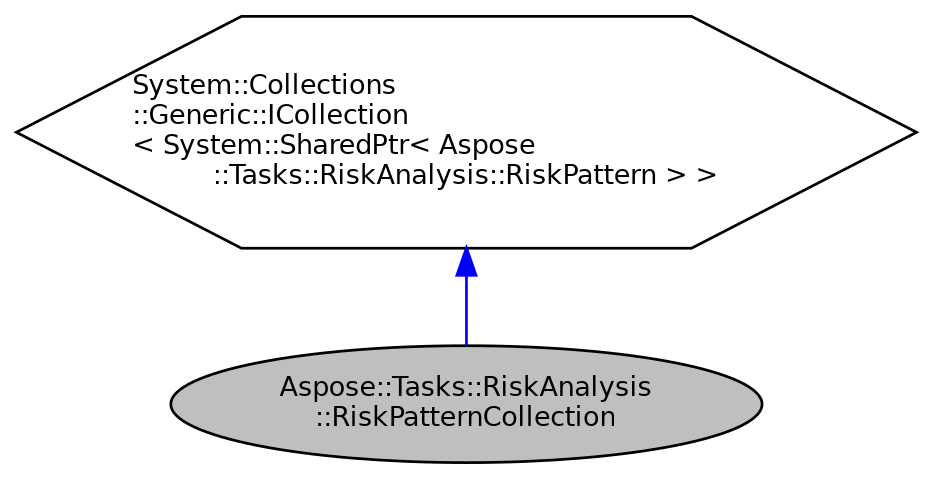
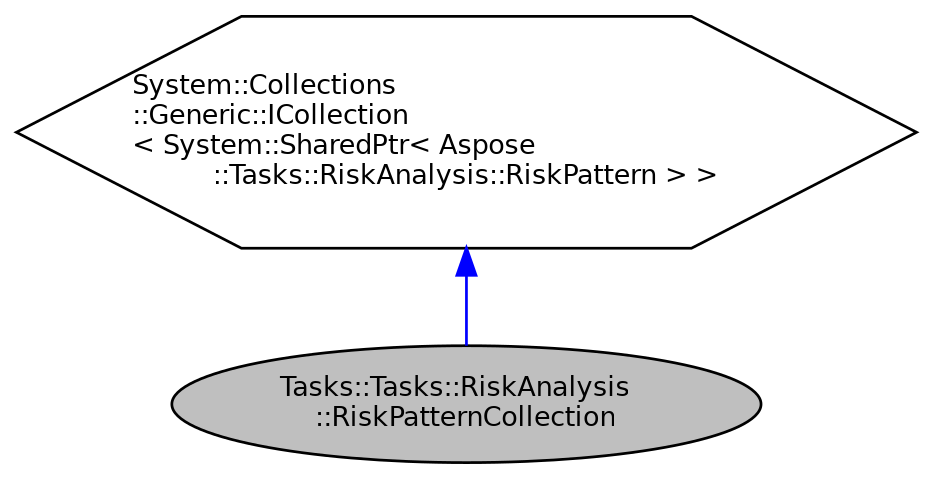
(466, 404) -> (466, 404)
